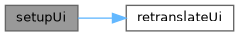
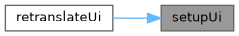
(95, 18) -> (130, 18)
